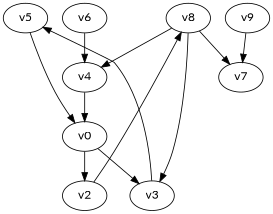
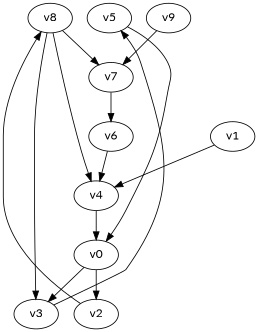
none -> (111, 103)
none -> (233, 136)
